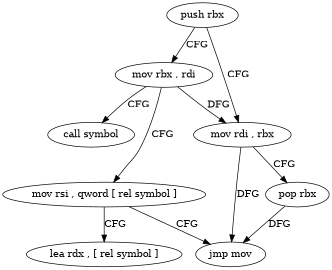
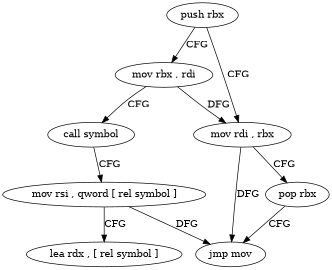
(146, 135) -> (97, 161)
(187, 224) -> (187, 224)
(279, 224) -> (279, 224)
